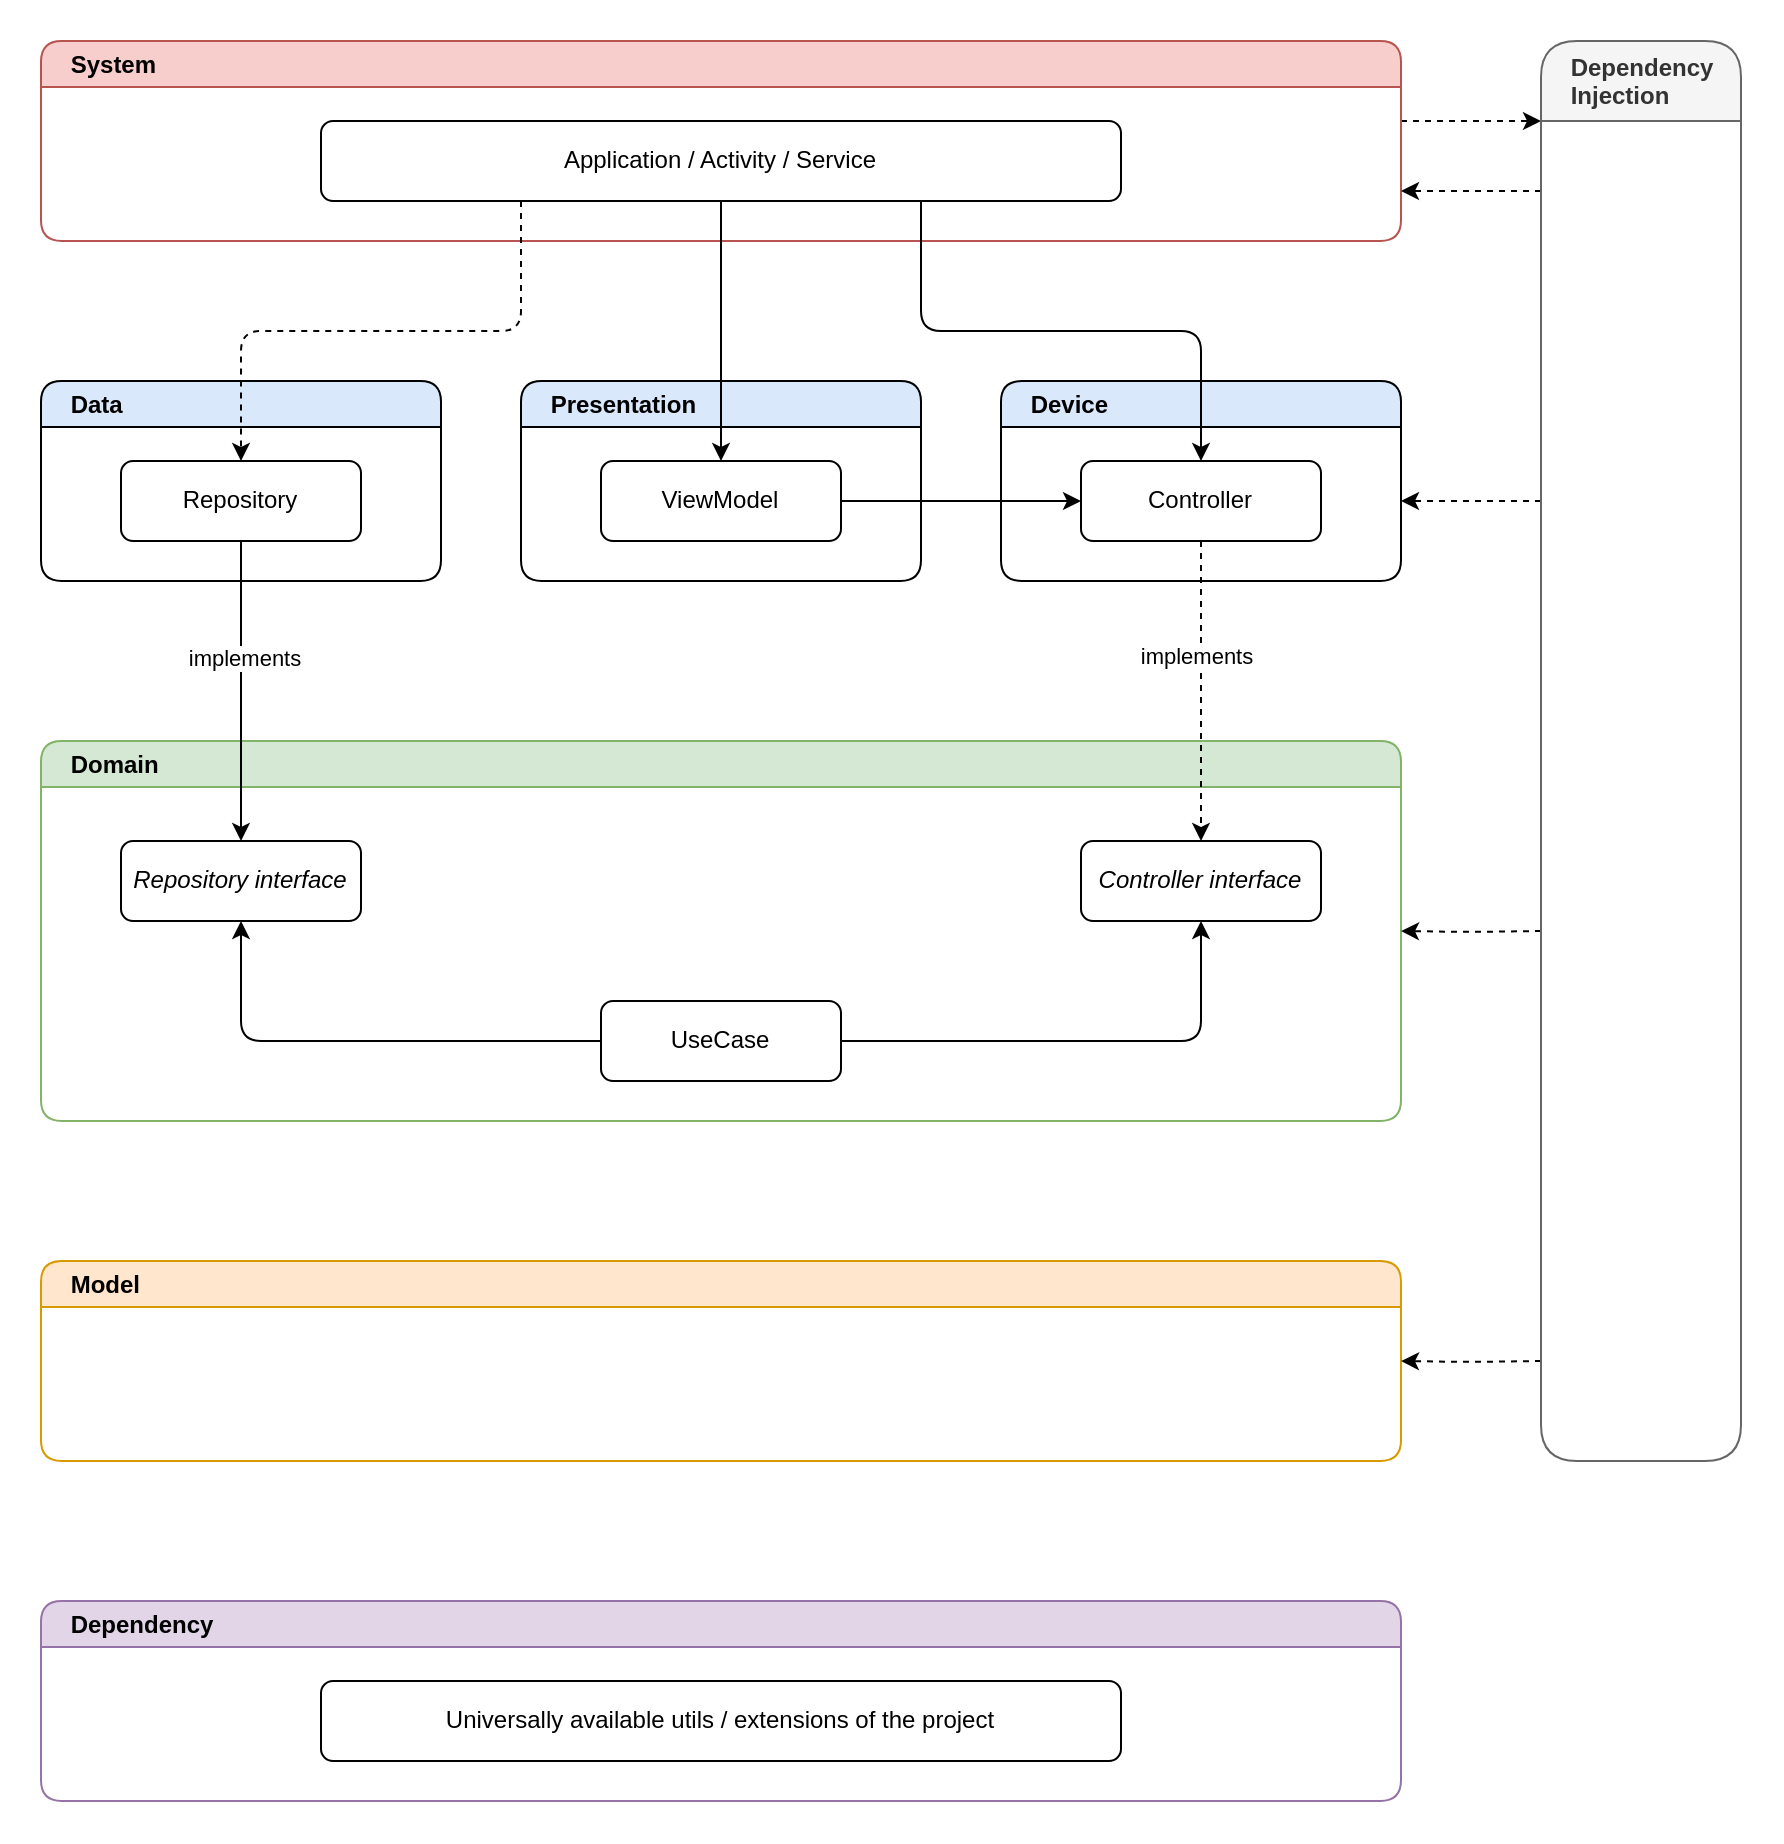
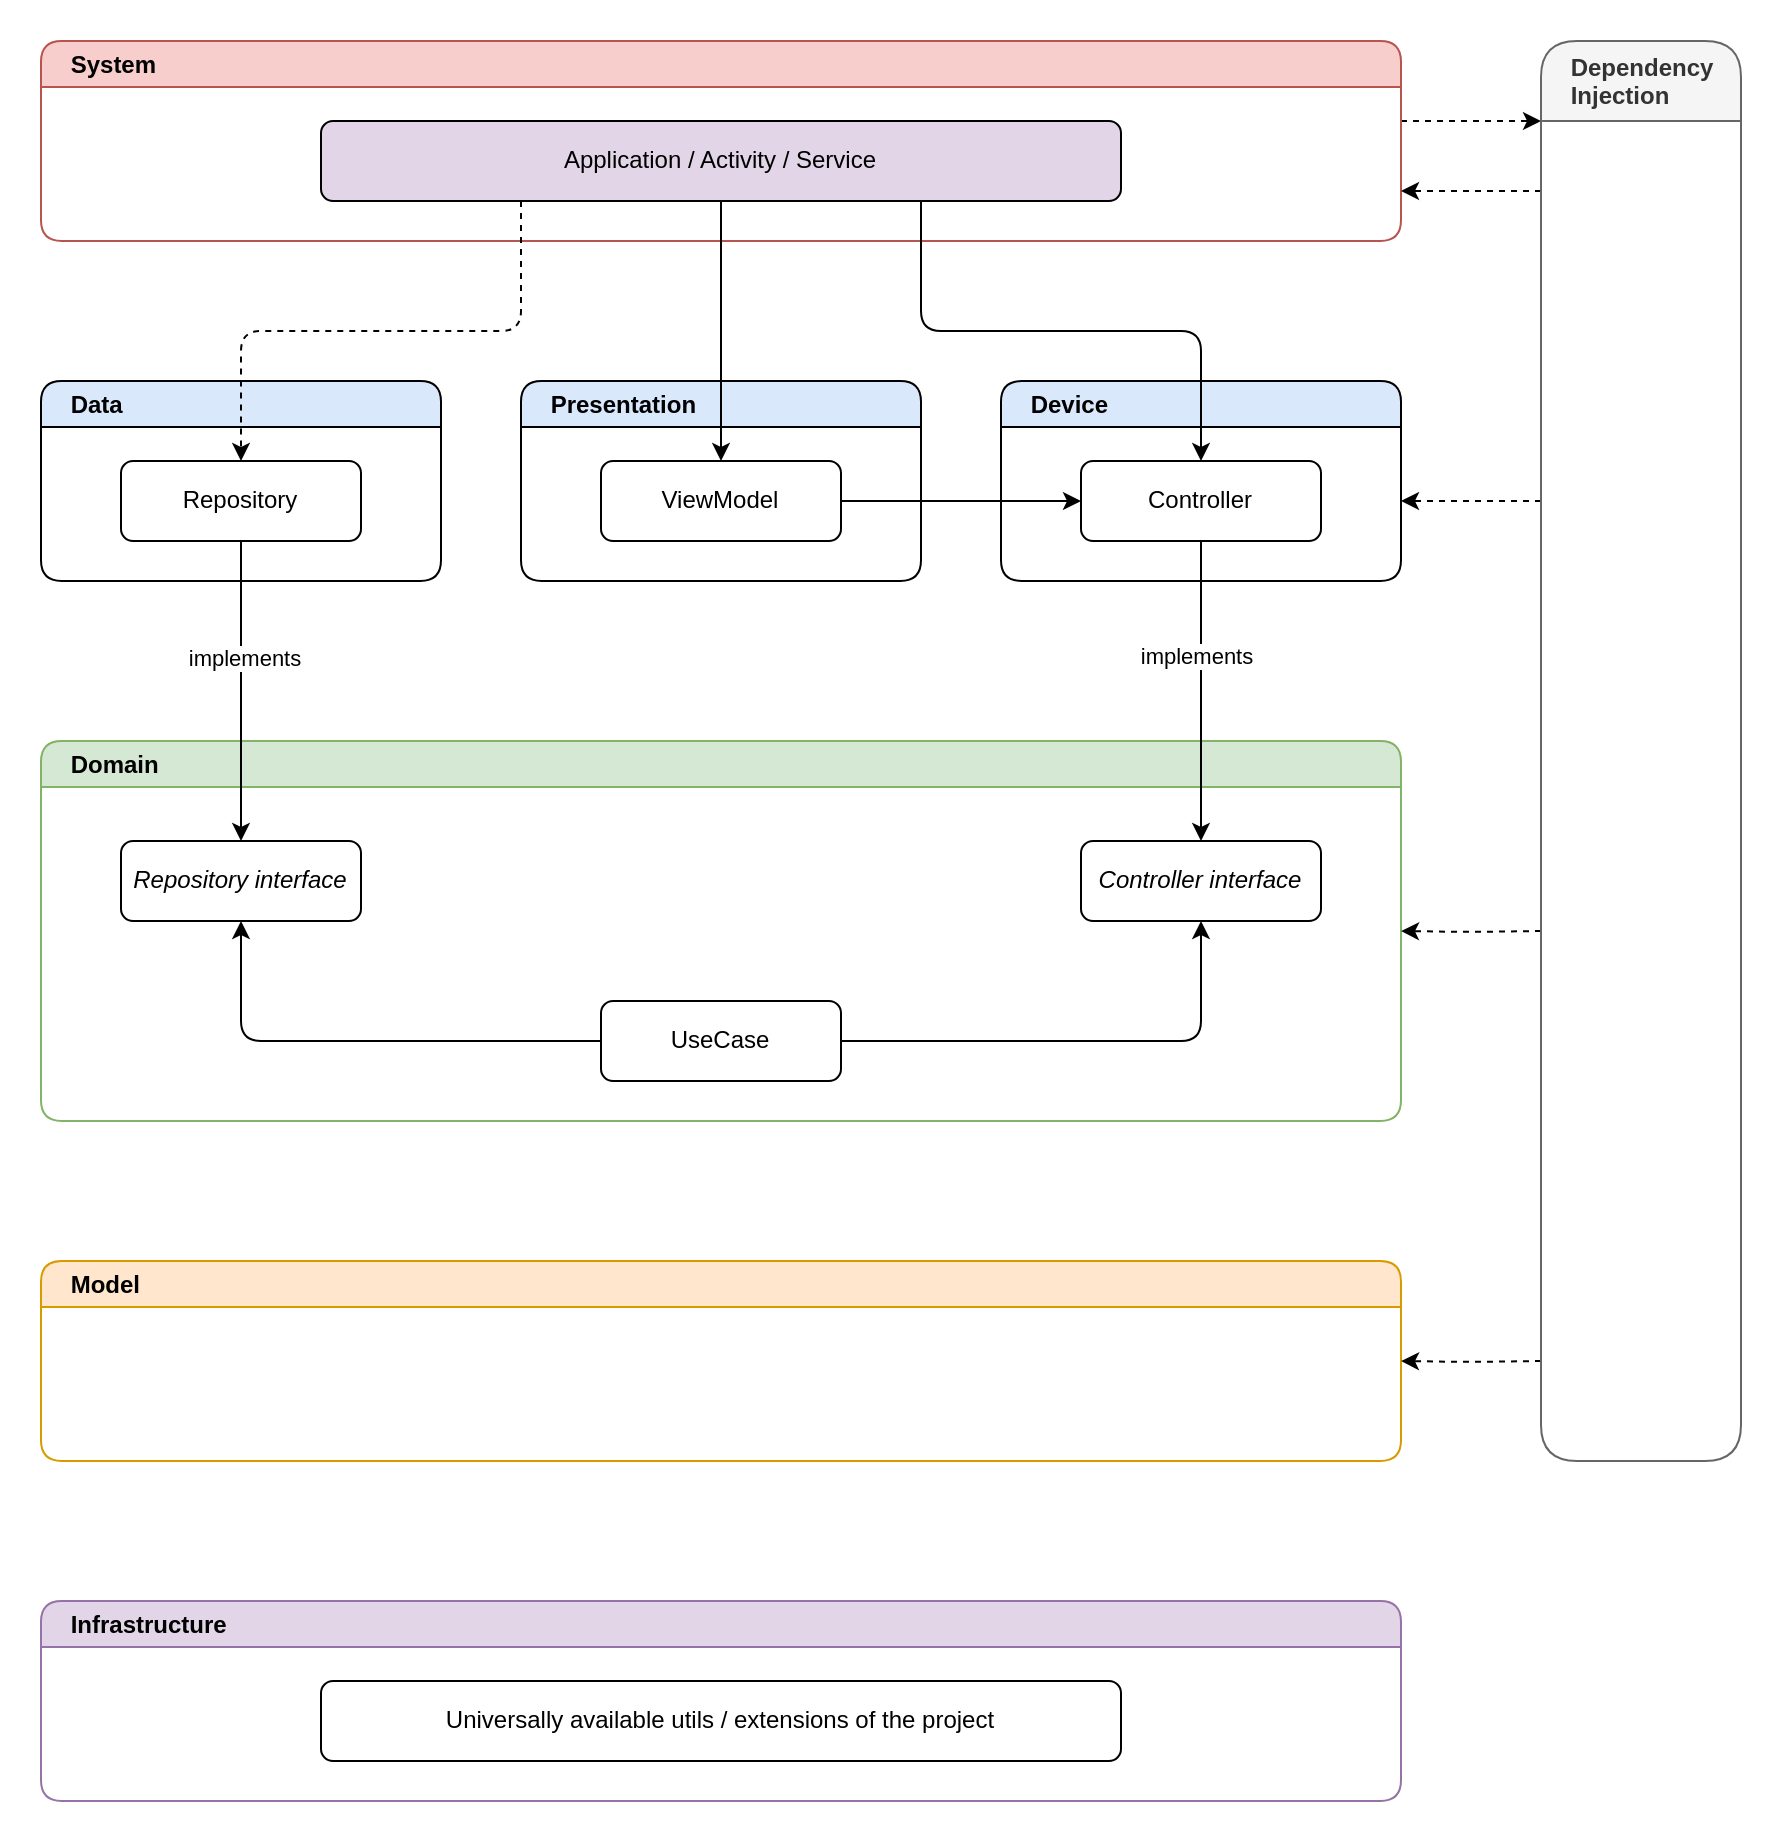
(721, 161) -> (721, 161)
(1201, 749) -> (1201, 749)
(111, 1625) -> (138, 1625)
